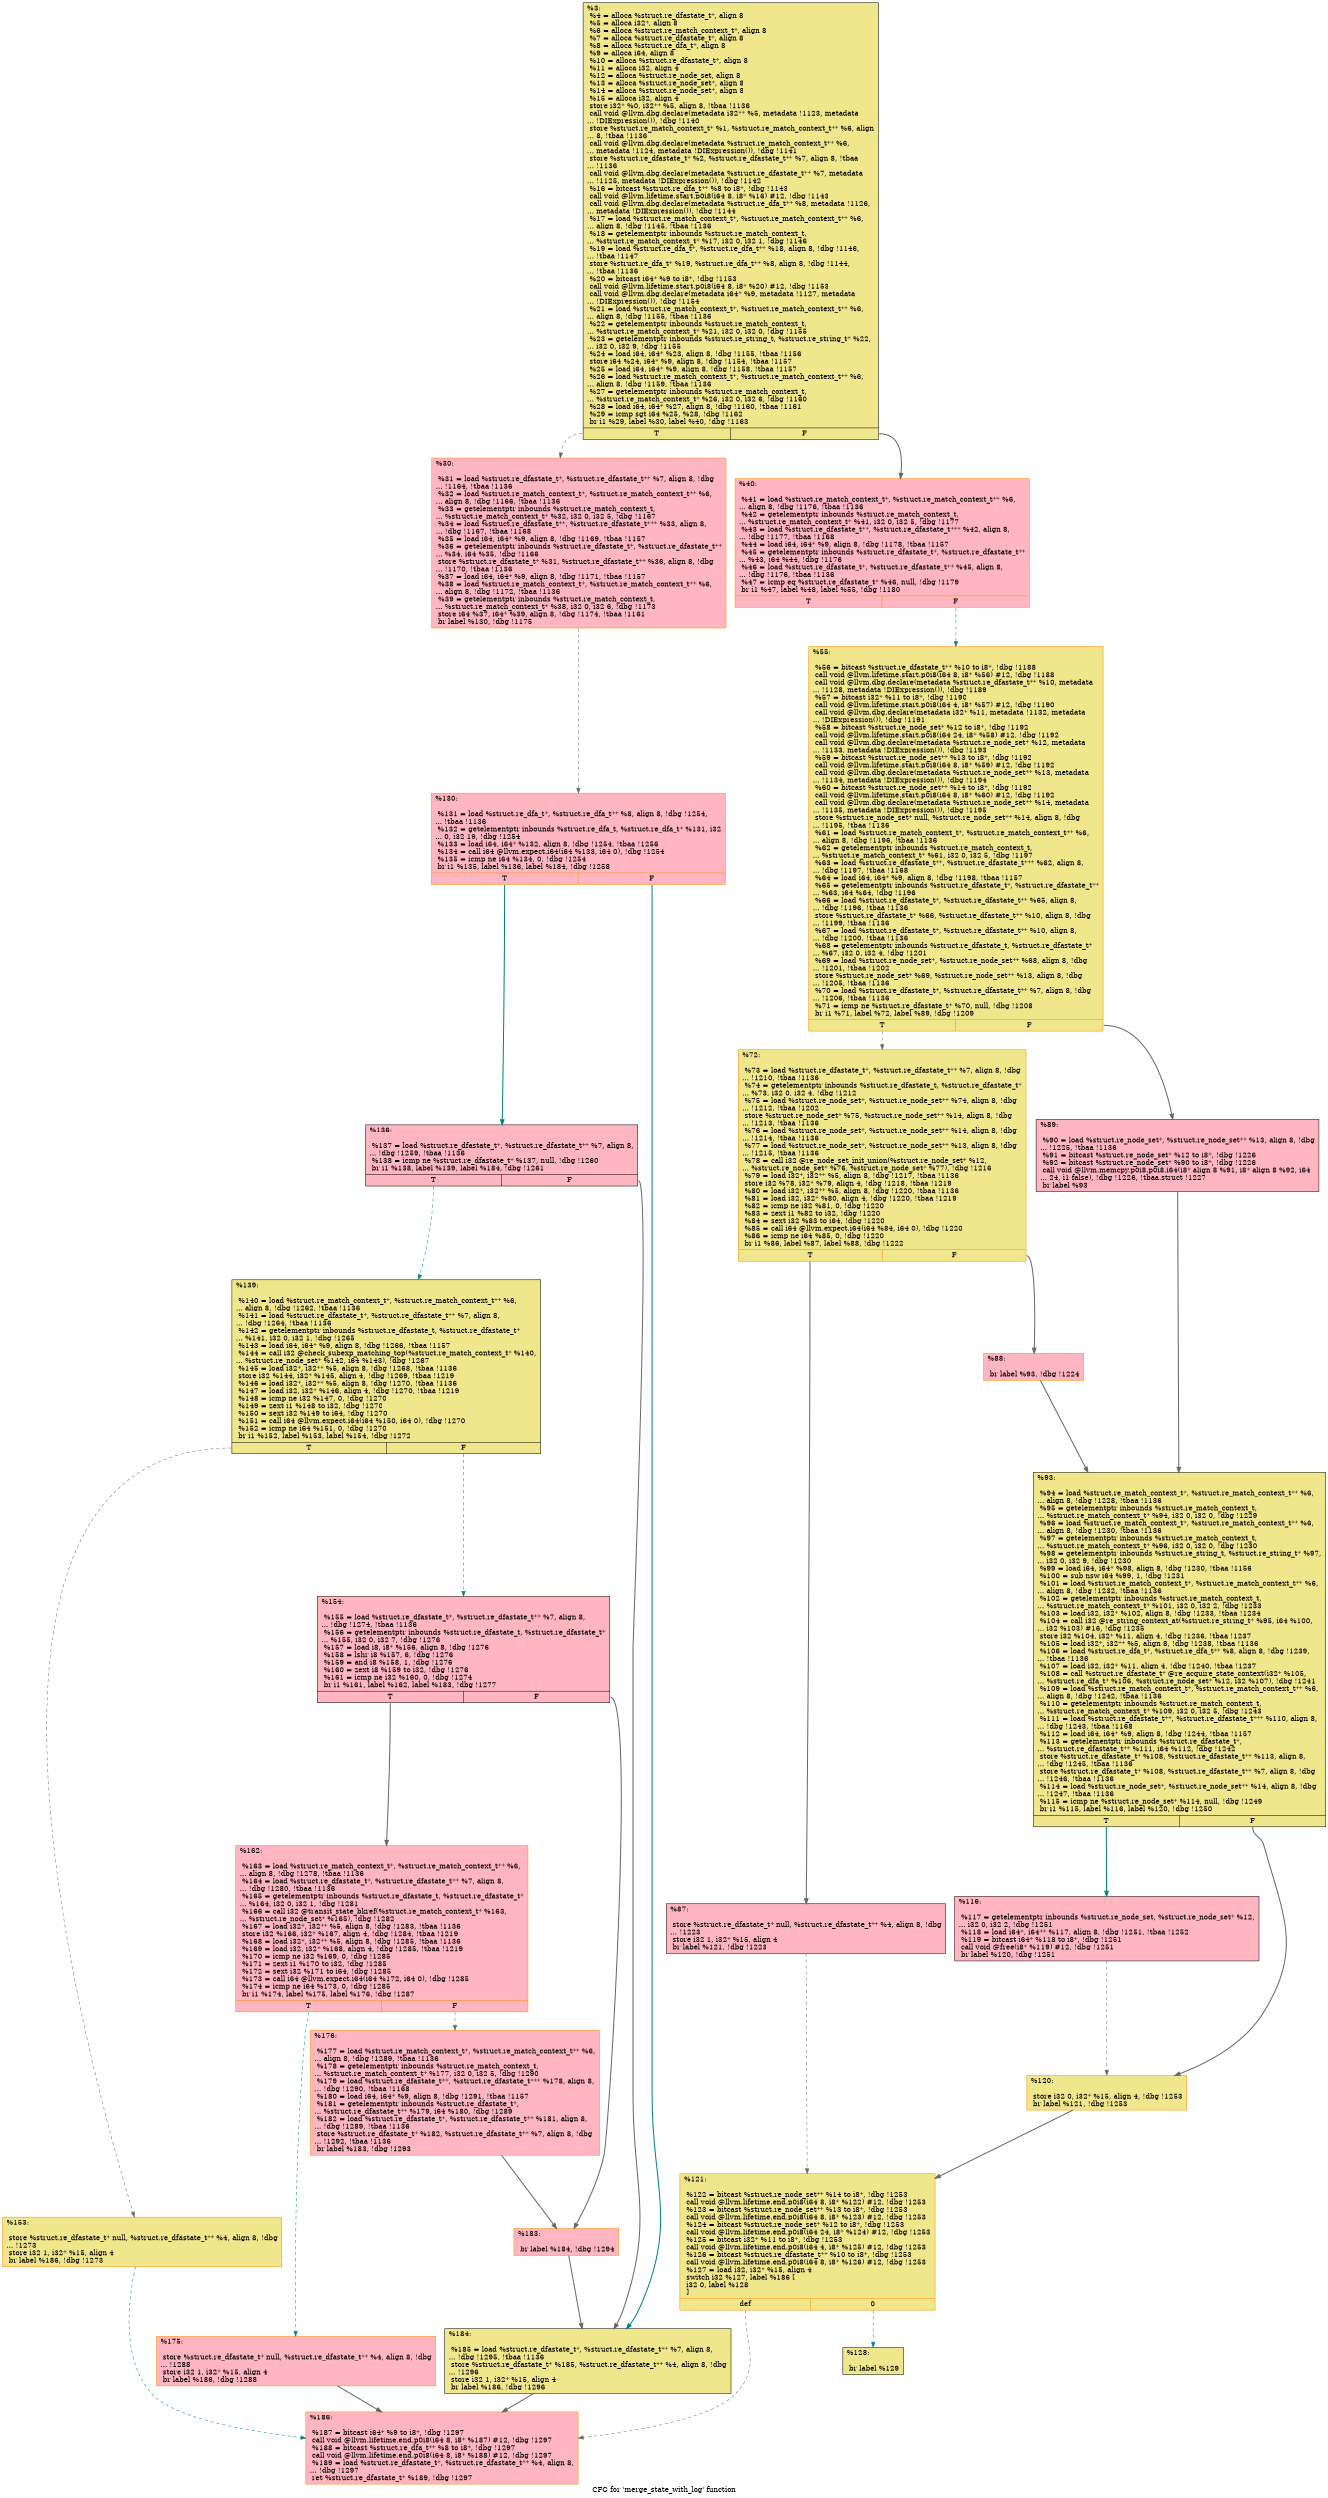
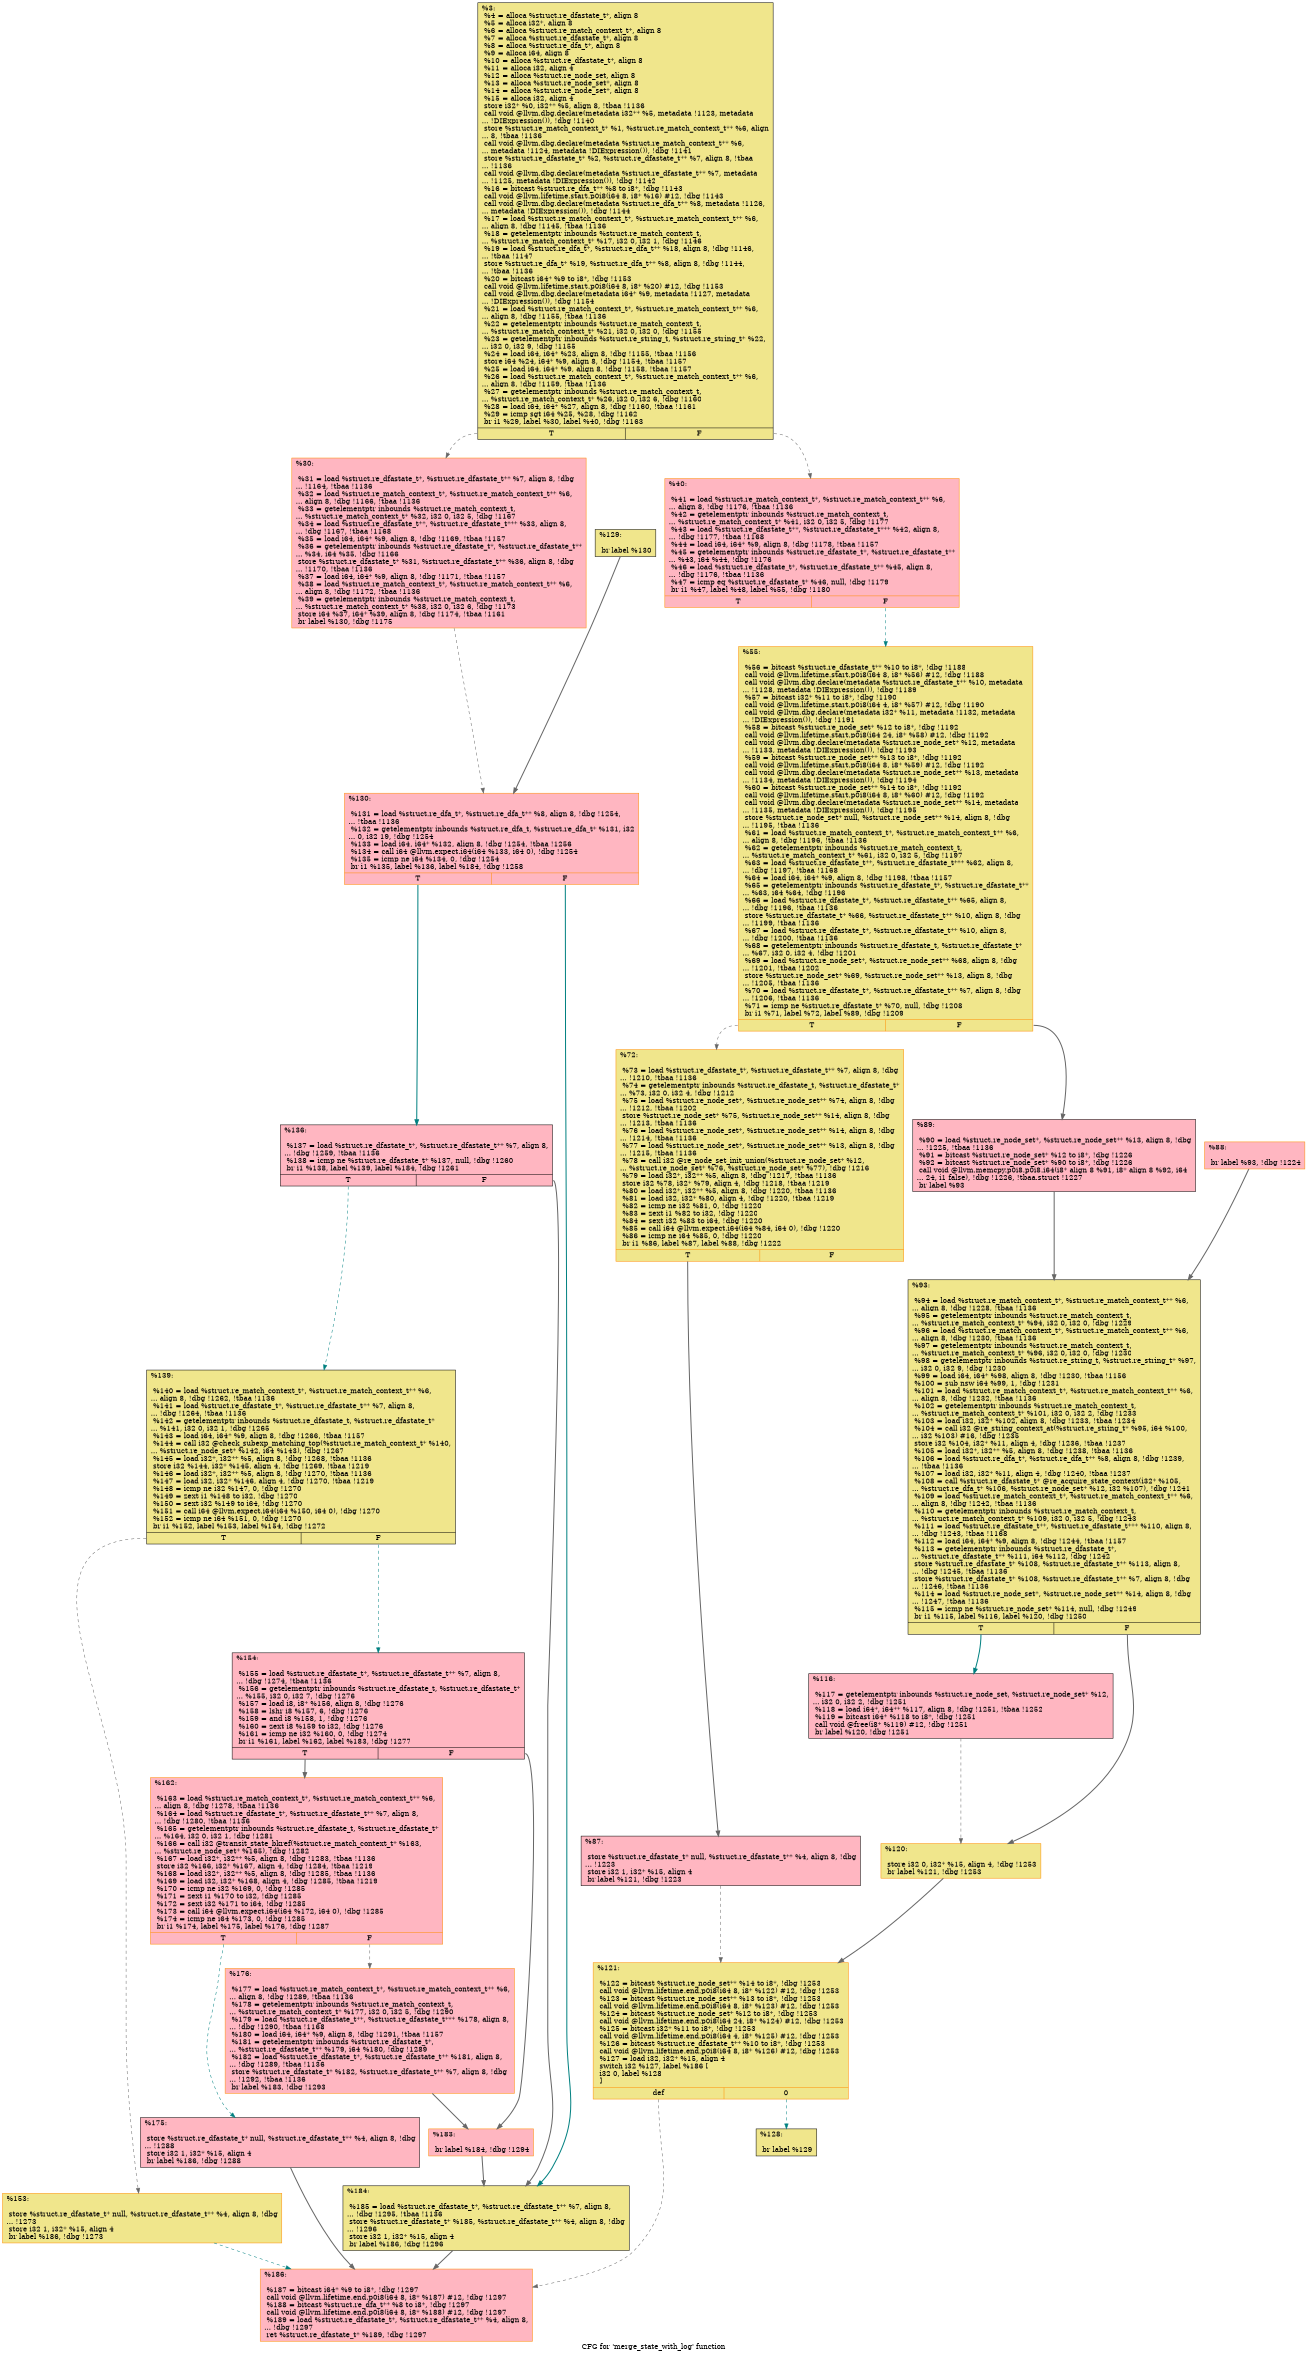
(899, 448) -> (799, 447)
none -> (625, 543)
(1035, 1301) -> none
(296, 2361) -> (280, 2142)
